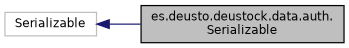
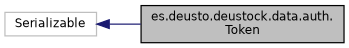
(243, 24) -> (243, 24)
